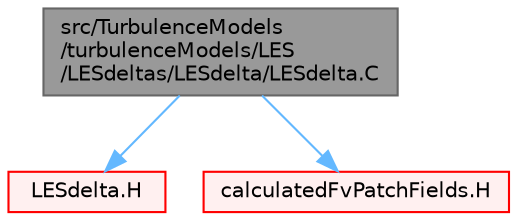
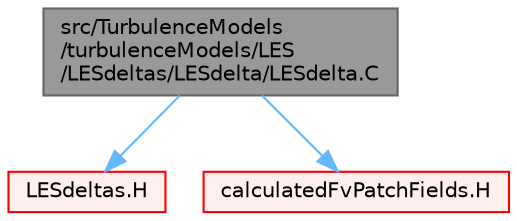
(87, 192) -> (87, 192)
